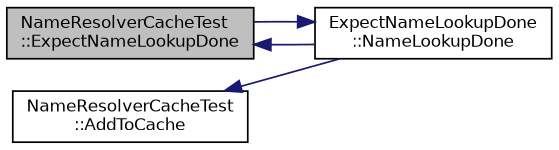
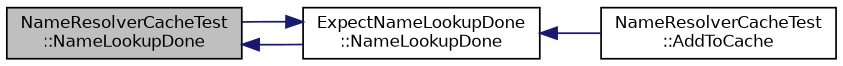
(130, 33) -> (124, 33)
(290, 73) -> (579, 33)
